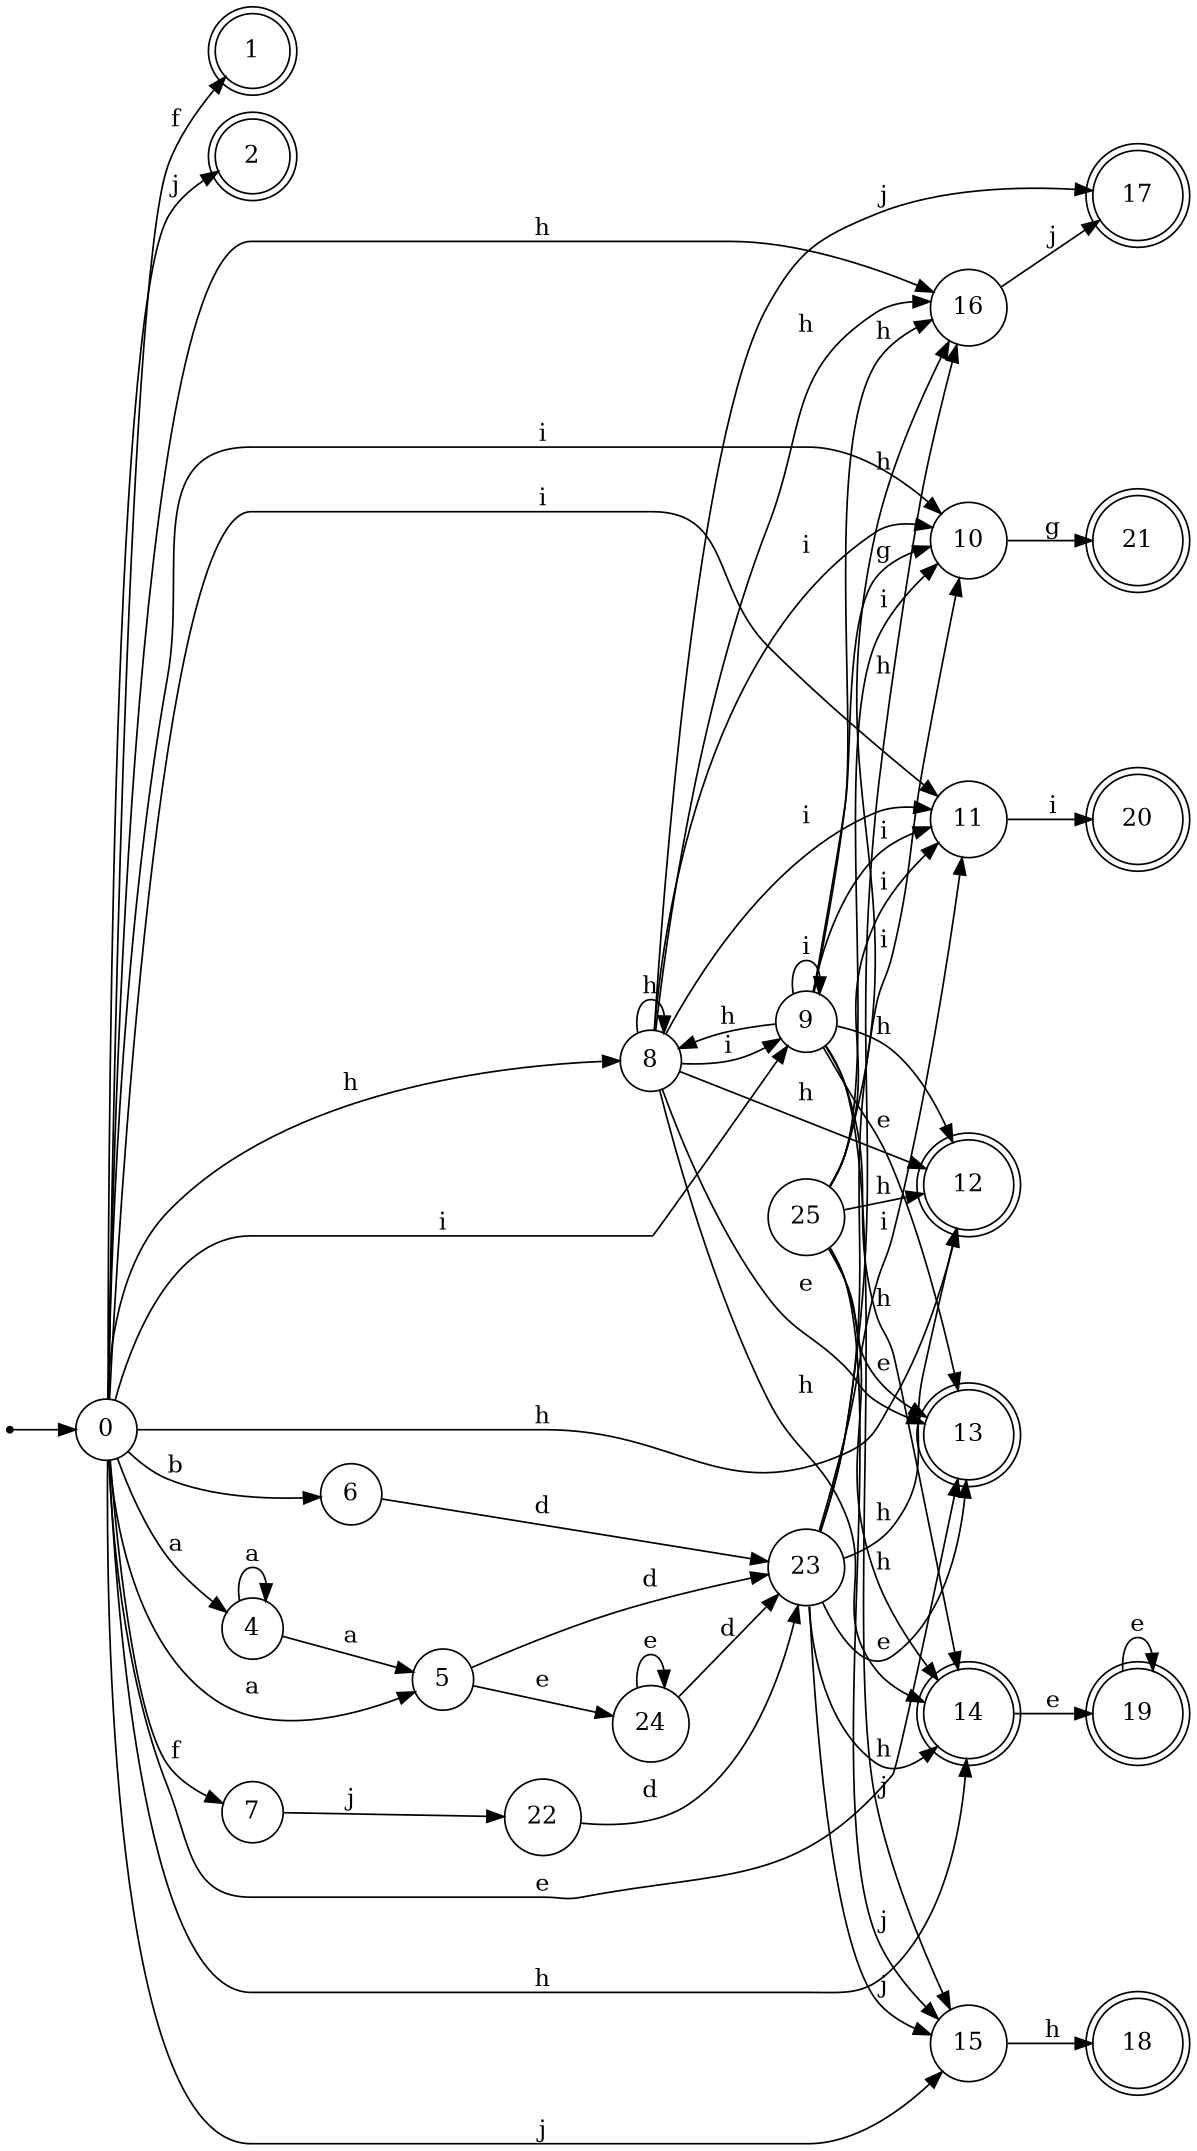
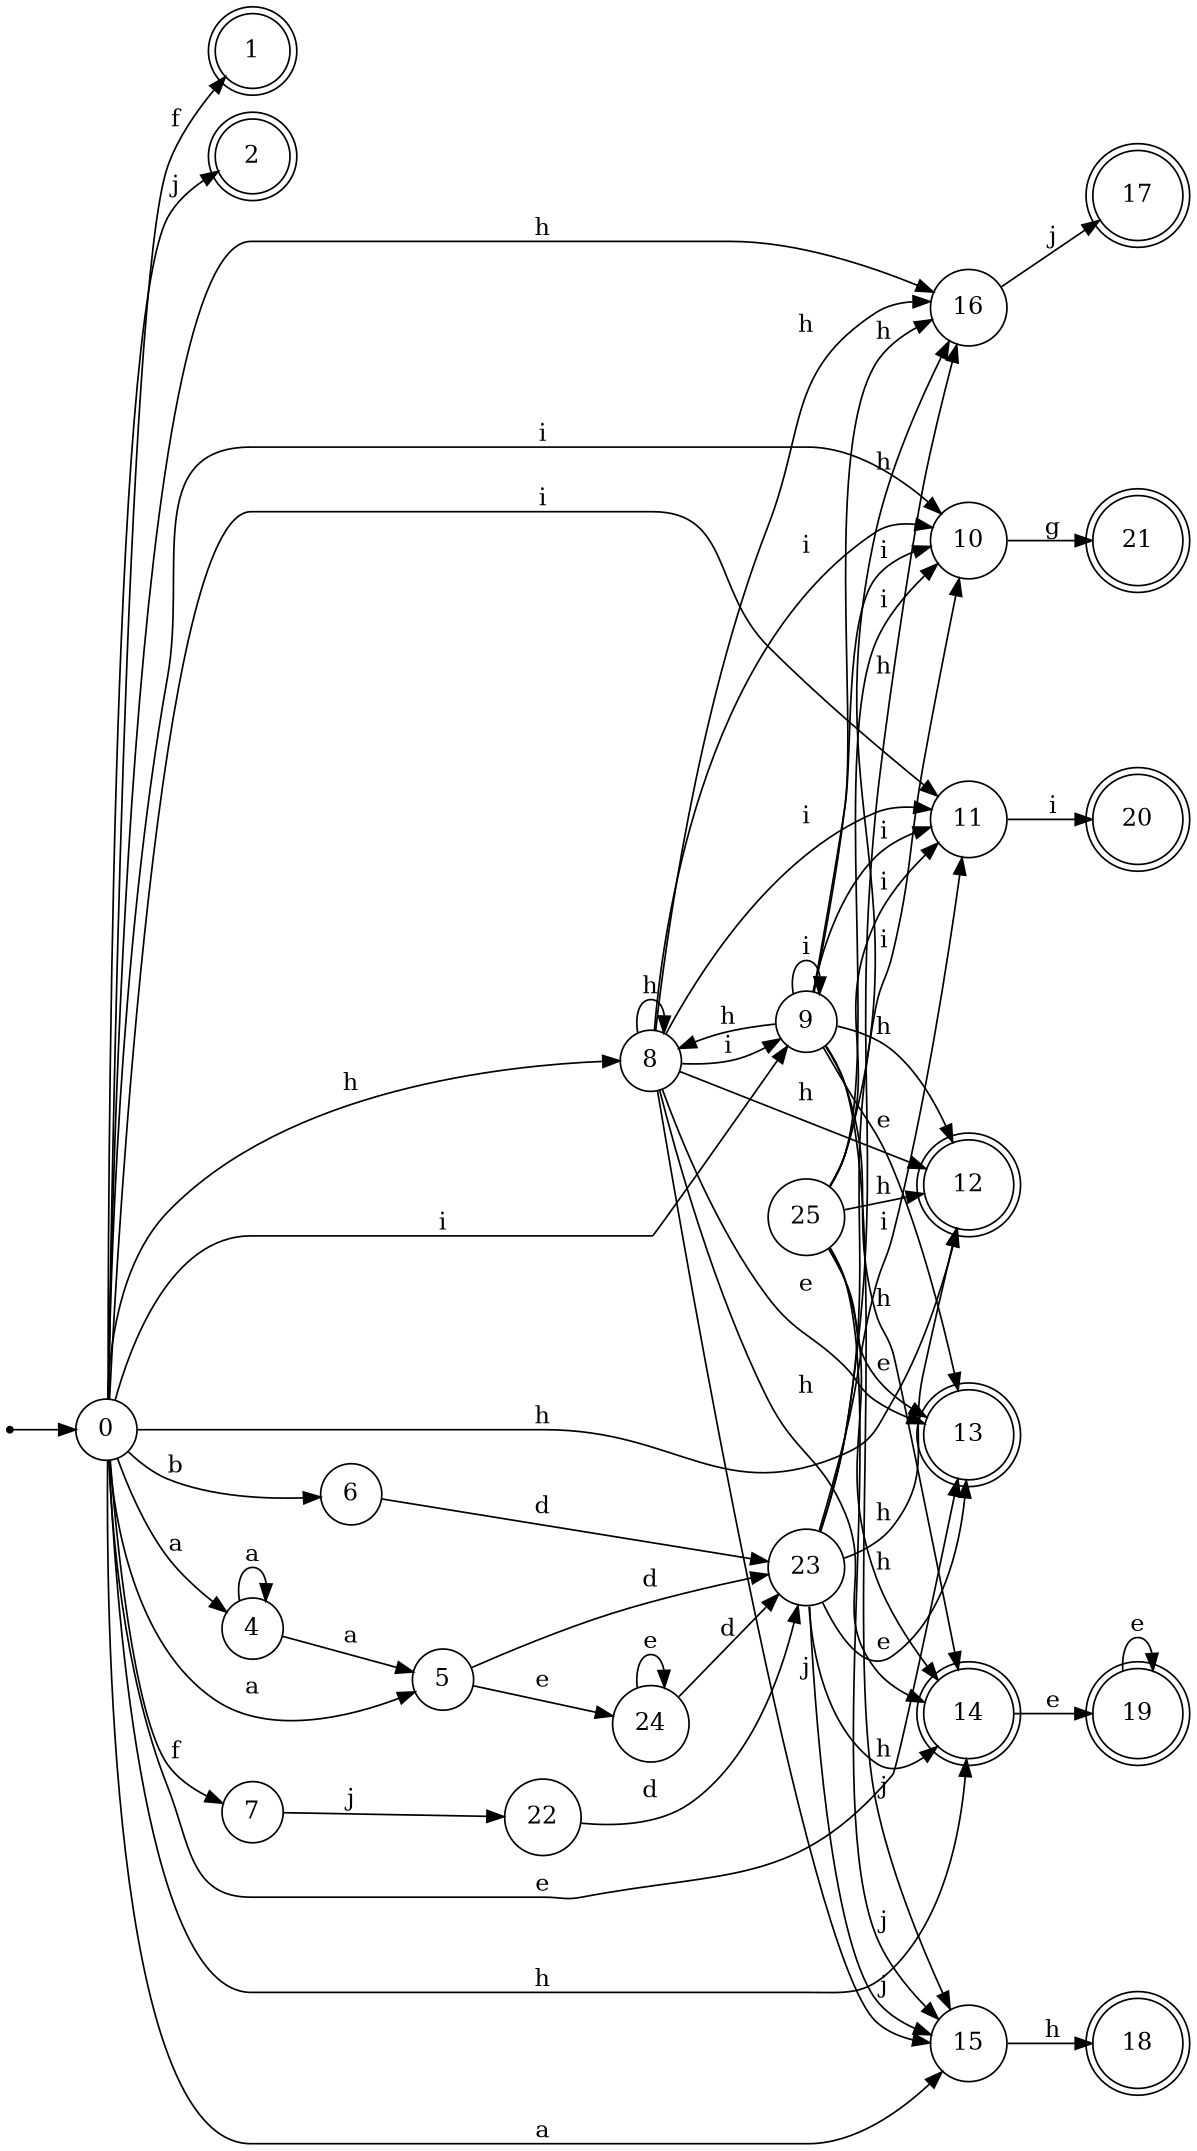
(714, 492) -> (739, 1534)
(884, 552) -> (884, 552)
(543, 2131) -> (543, 2131)
